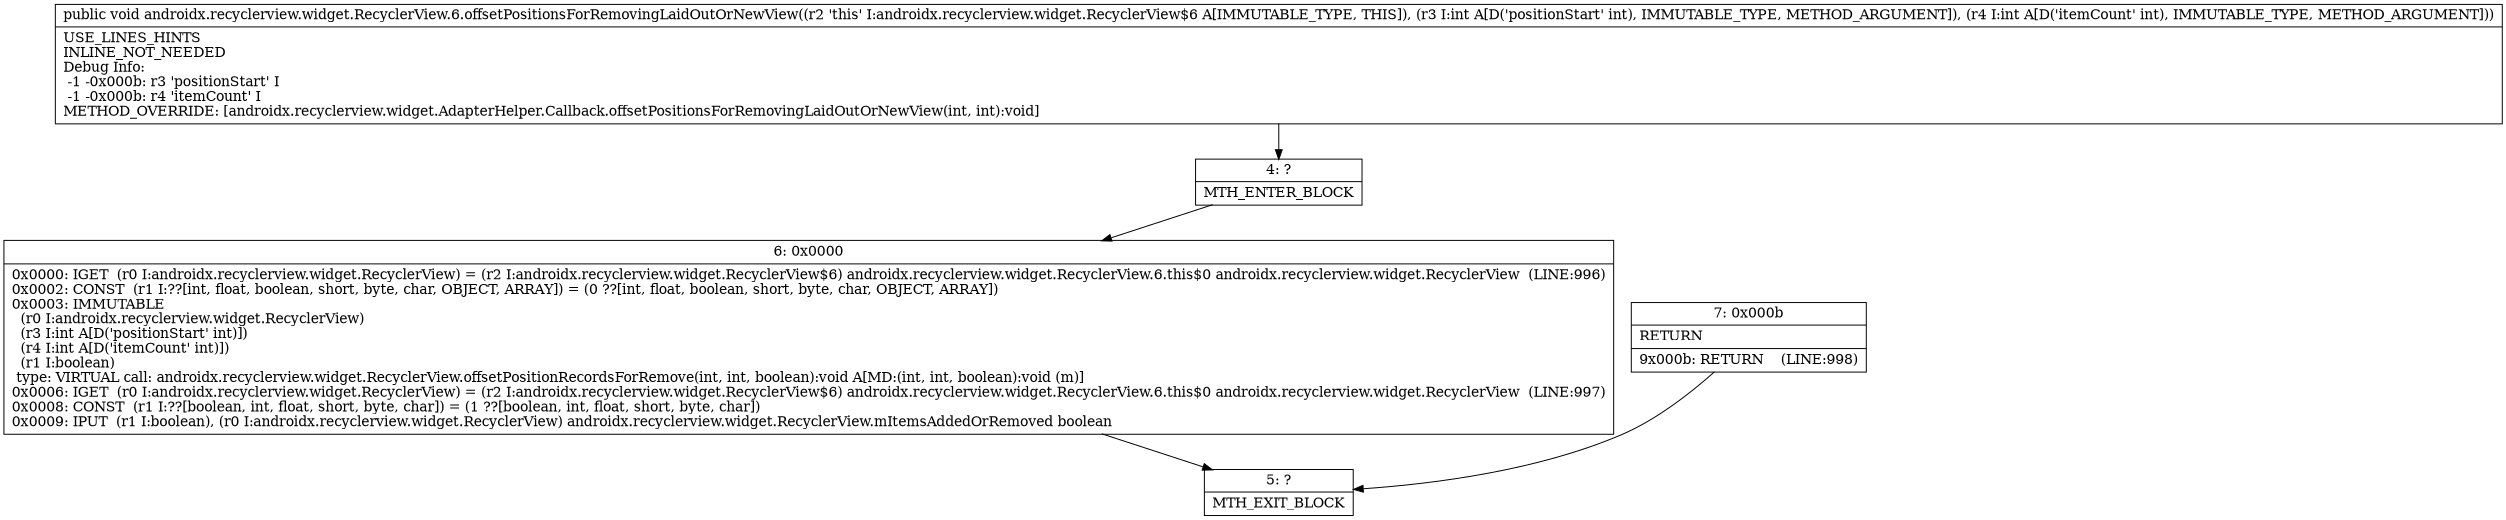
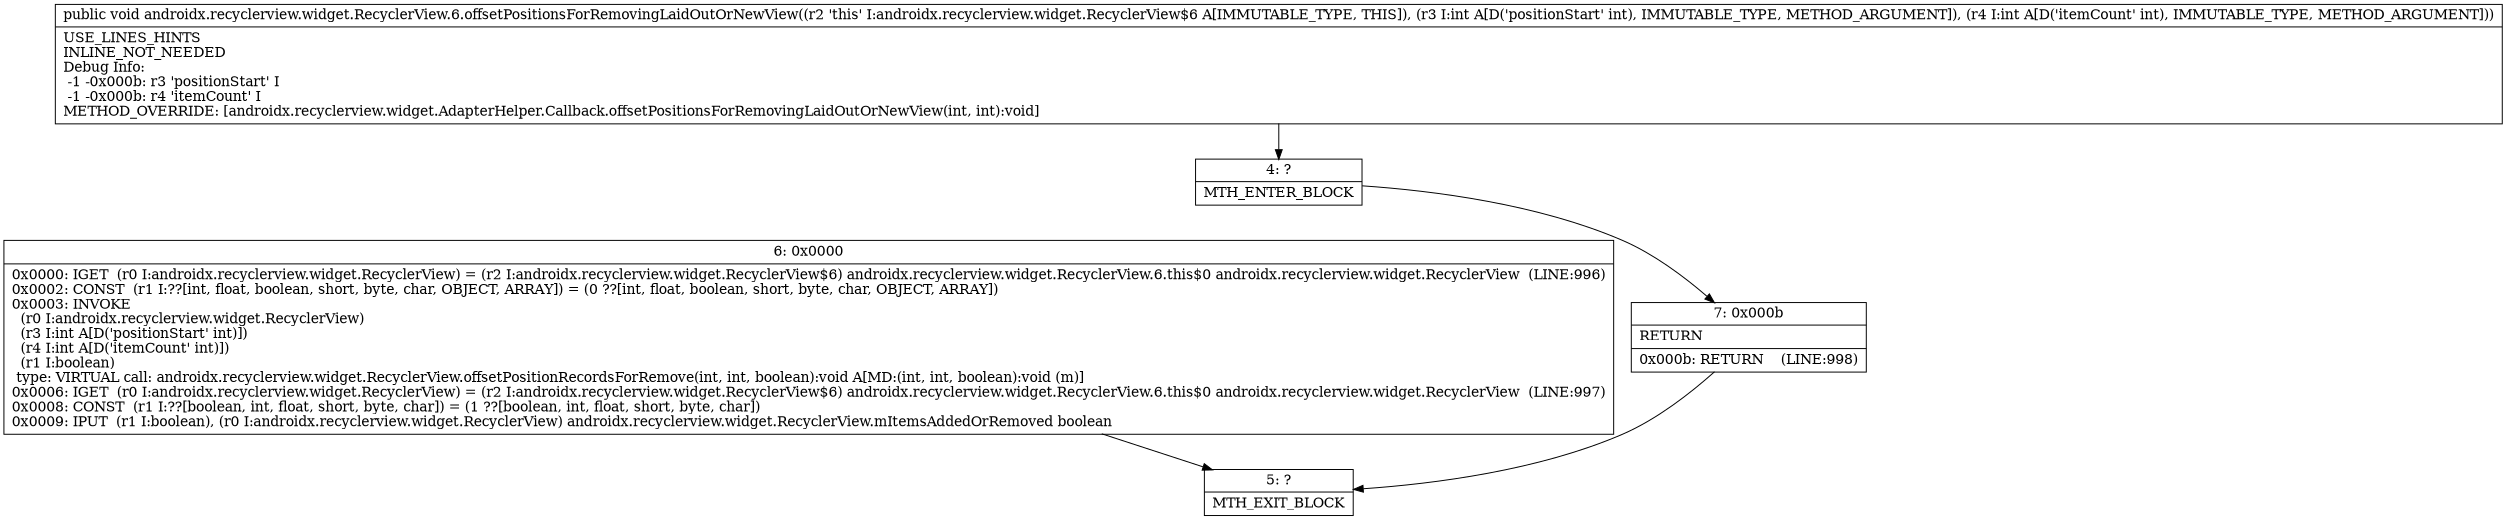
(1162, 221) -> (1544, 214)
(93, 305) -> (76, 305)
(1749, 360) -> (1749, 360)
